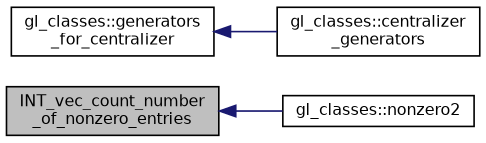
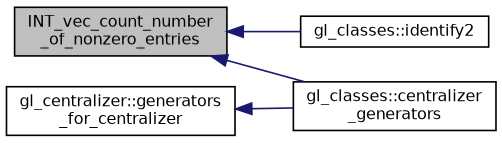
(113, 32) -> (121, 111)
none -> (266, 71)
(378, 111) -> (395, 32)
